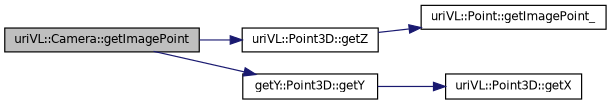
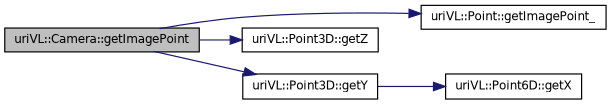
(394, 31) -> (284, 15)
(310, 86) -> (310, 86)
(514, 86) -> (514, 86)
